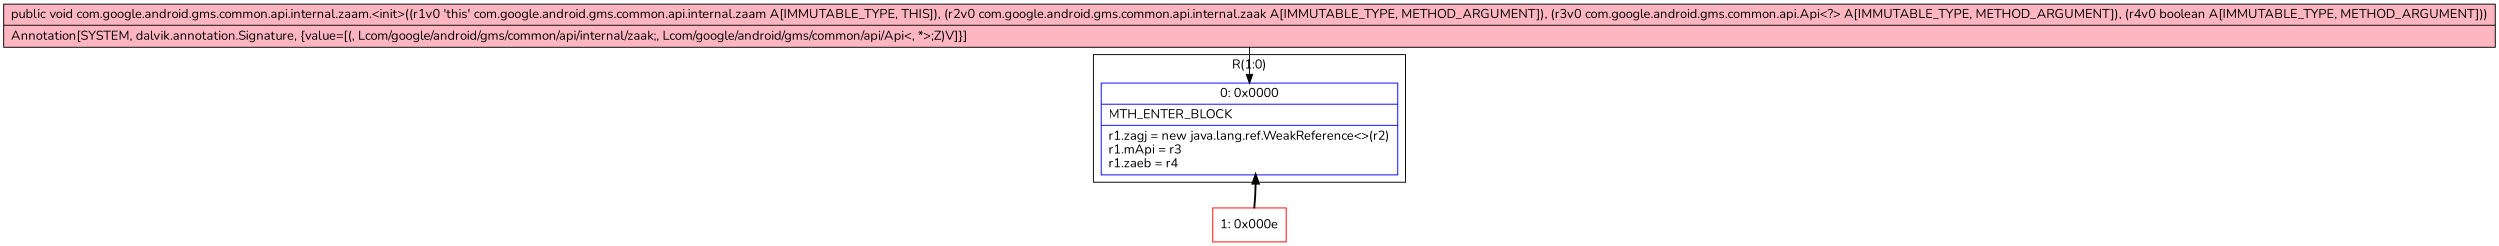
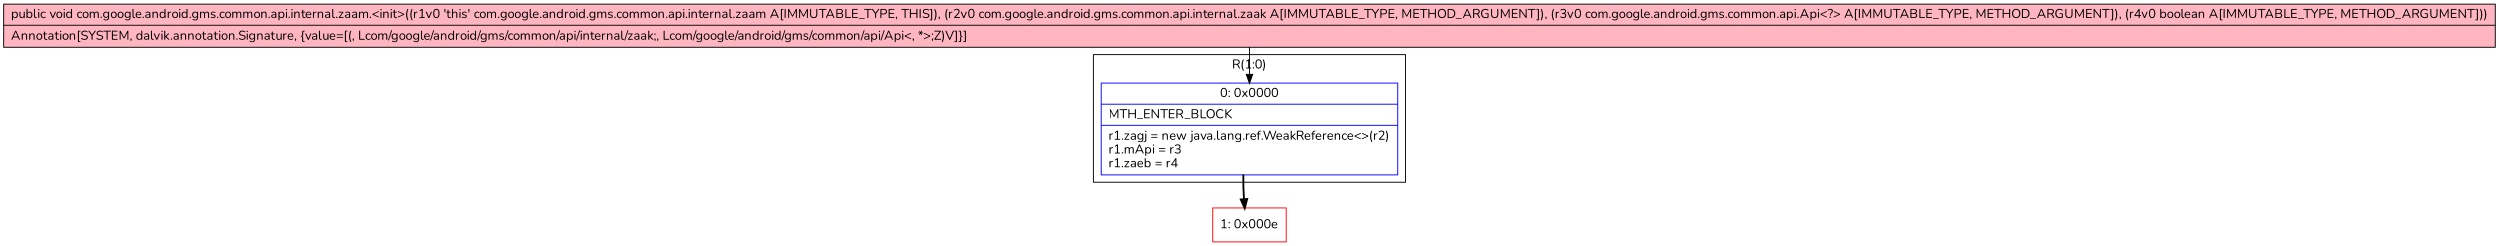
(1255, 196) -> (1243, 188)
